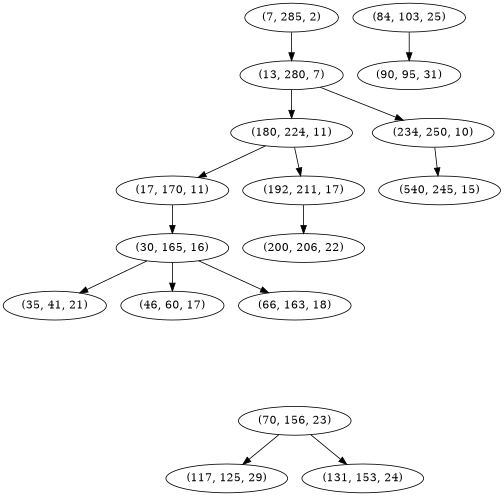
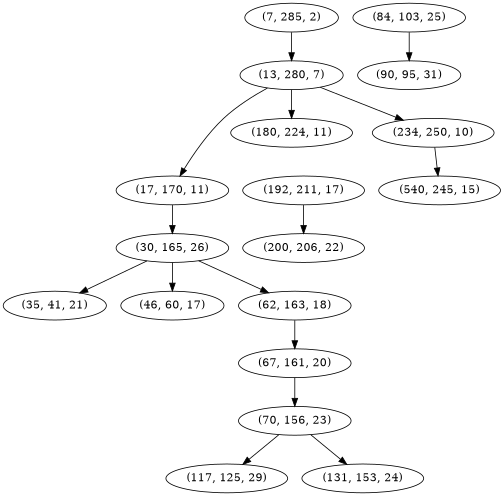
(297, 158) -> none
(235, 160) -> (220, 122)
(172, 248) -> (172, 248)
(295, 306) -> (295, 306)
none -> (295, 363)
